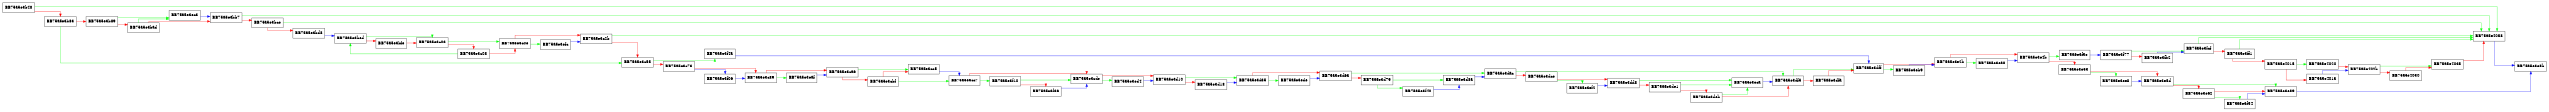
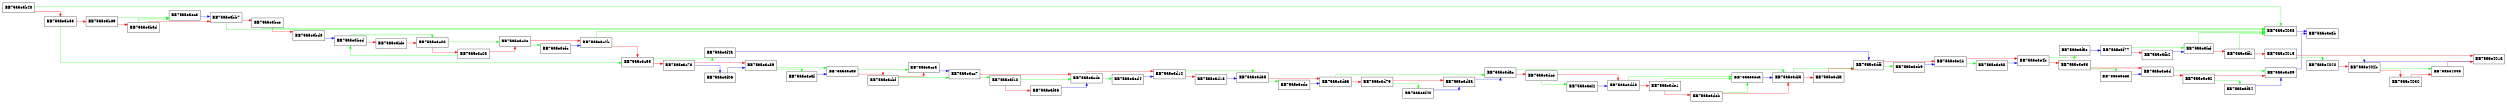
(2482, 60) -> (2457, 62)
(794, 70) -> (804, 68)
(1417, 80) -> (1417, 80)
